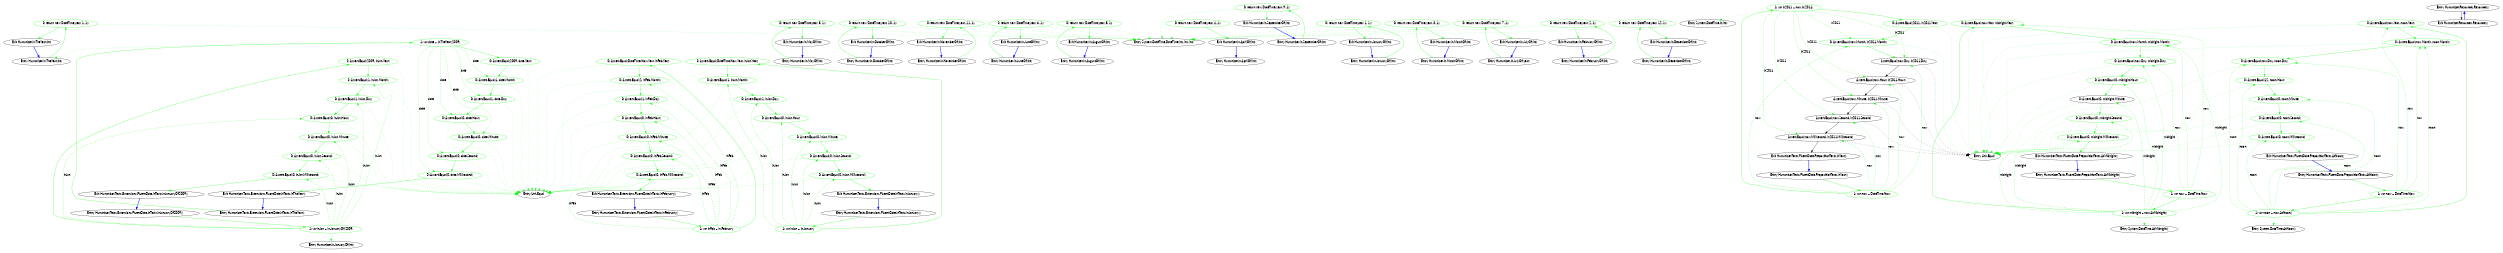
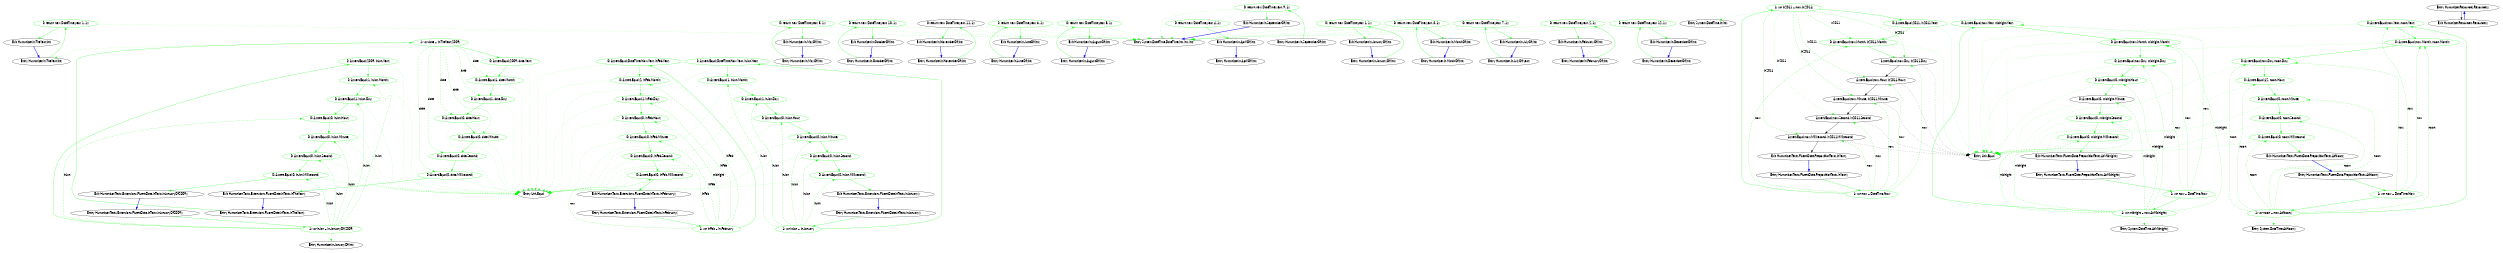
(951, 24) -> (951, 24)
(1283, 32) -> (1220, 32)
(1780, 73) -> (1780, 73)
(718, 175) -> (718, 175)
(573, 204) -> (573, 204)
